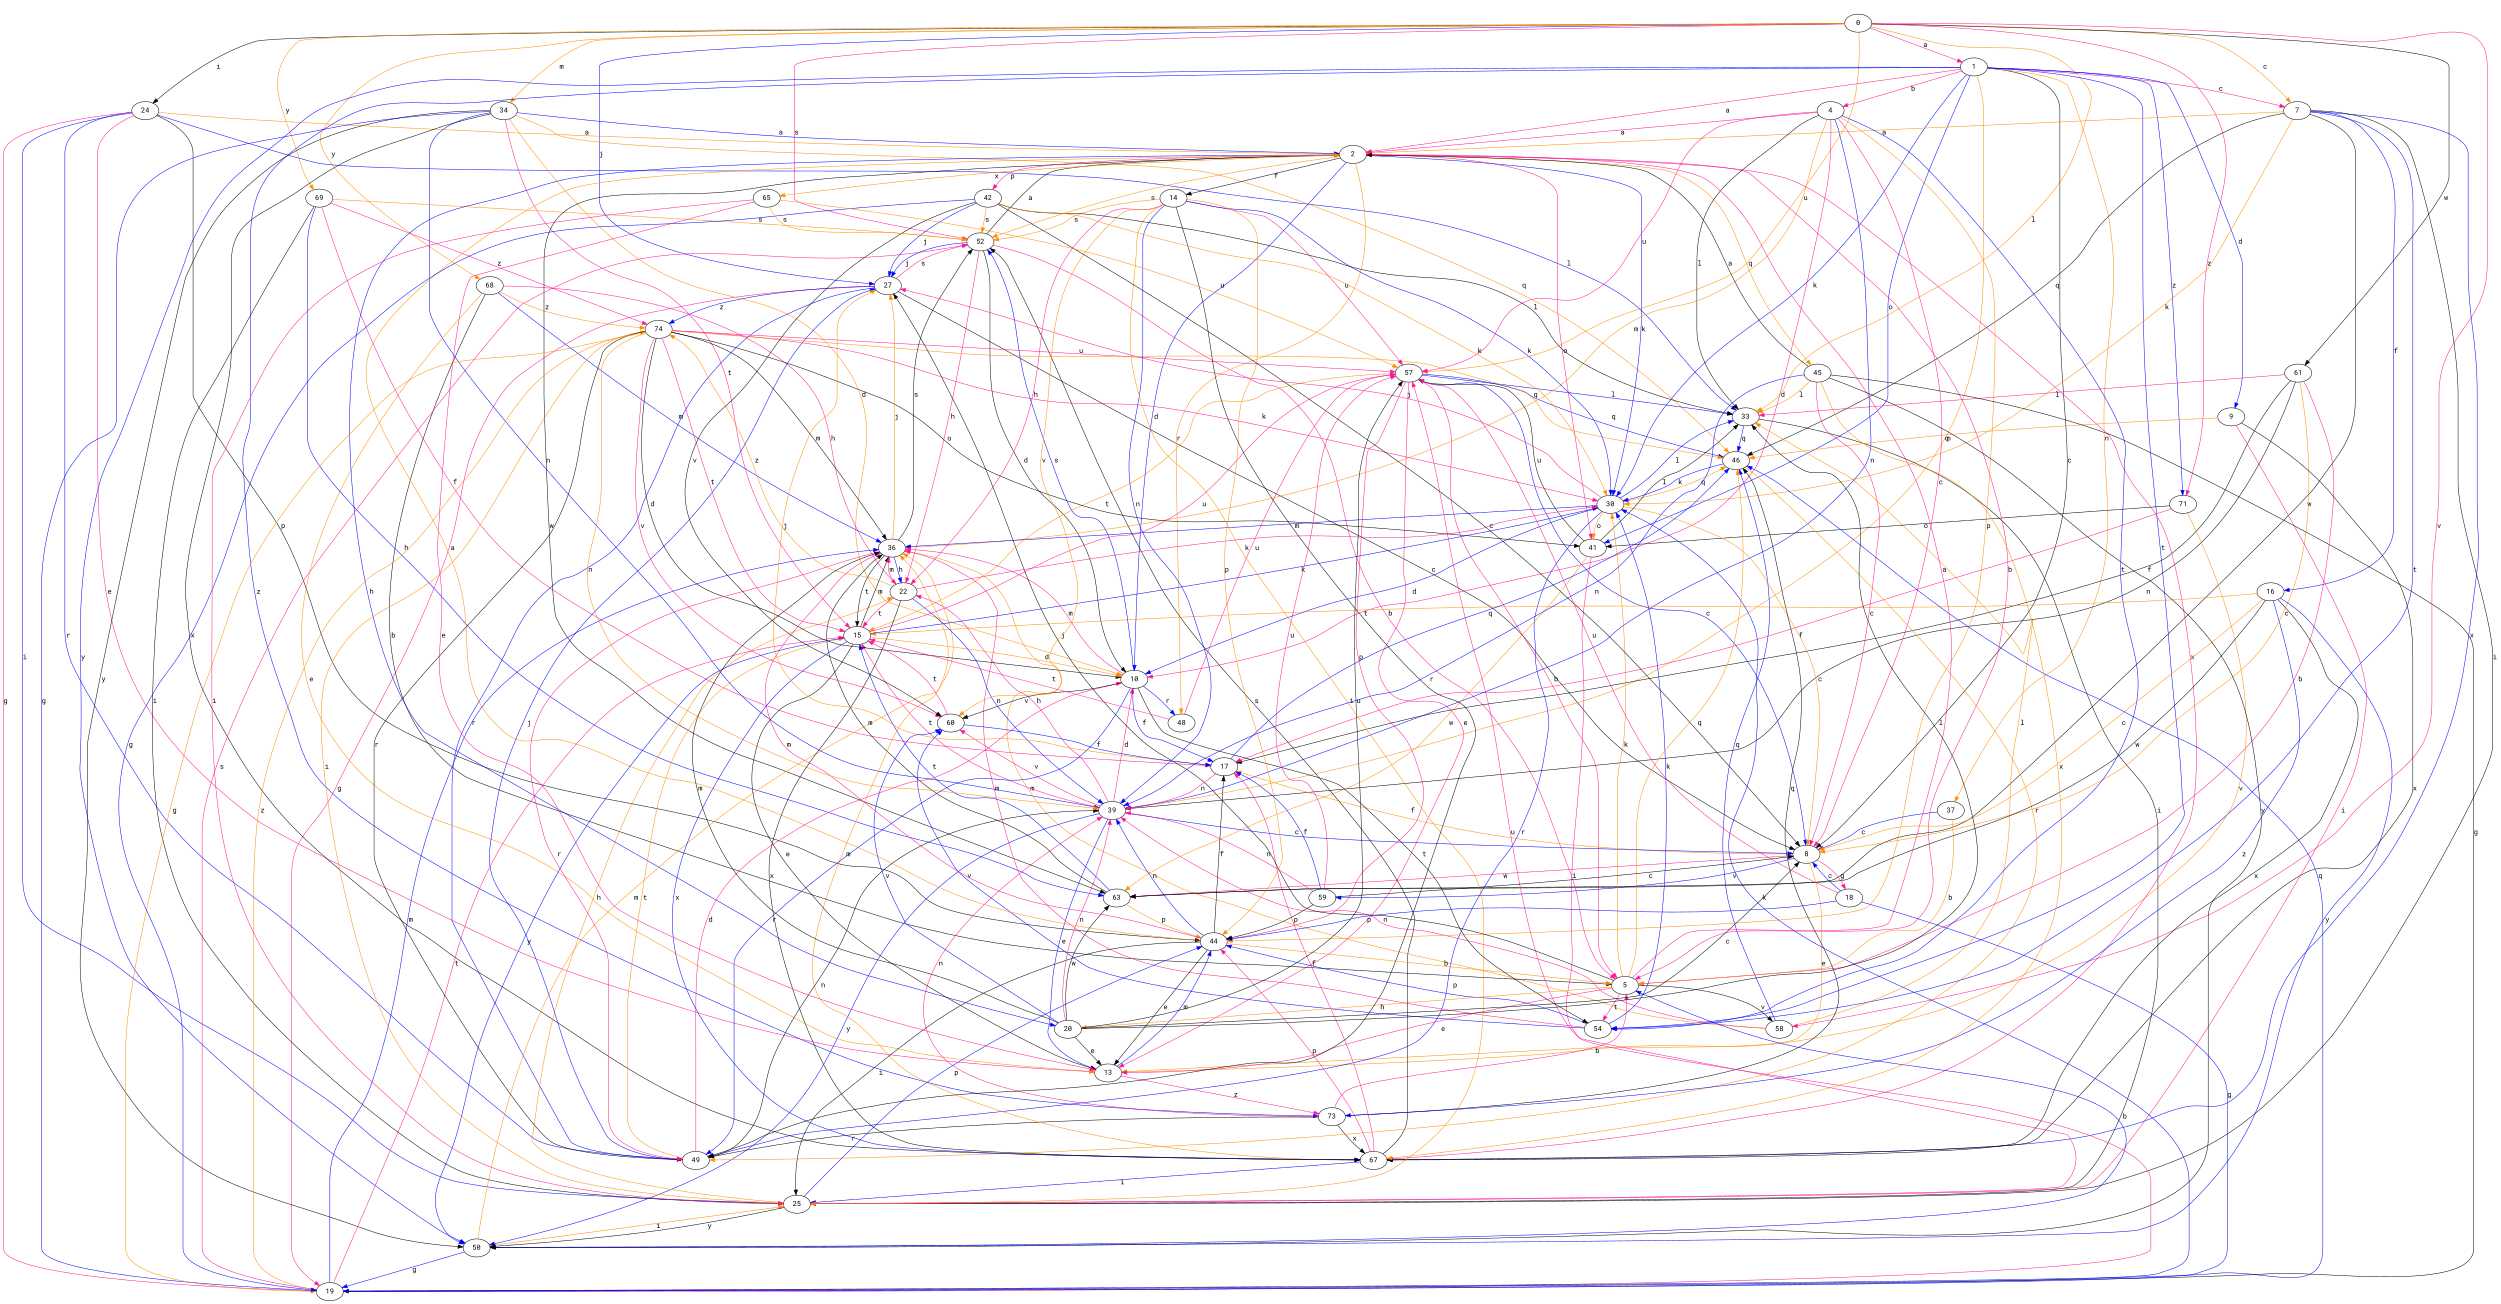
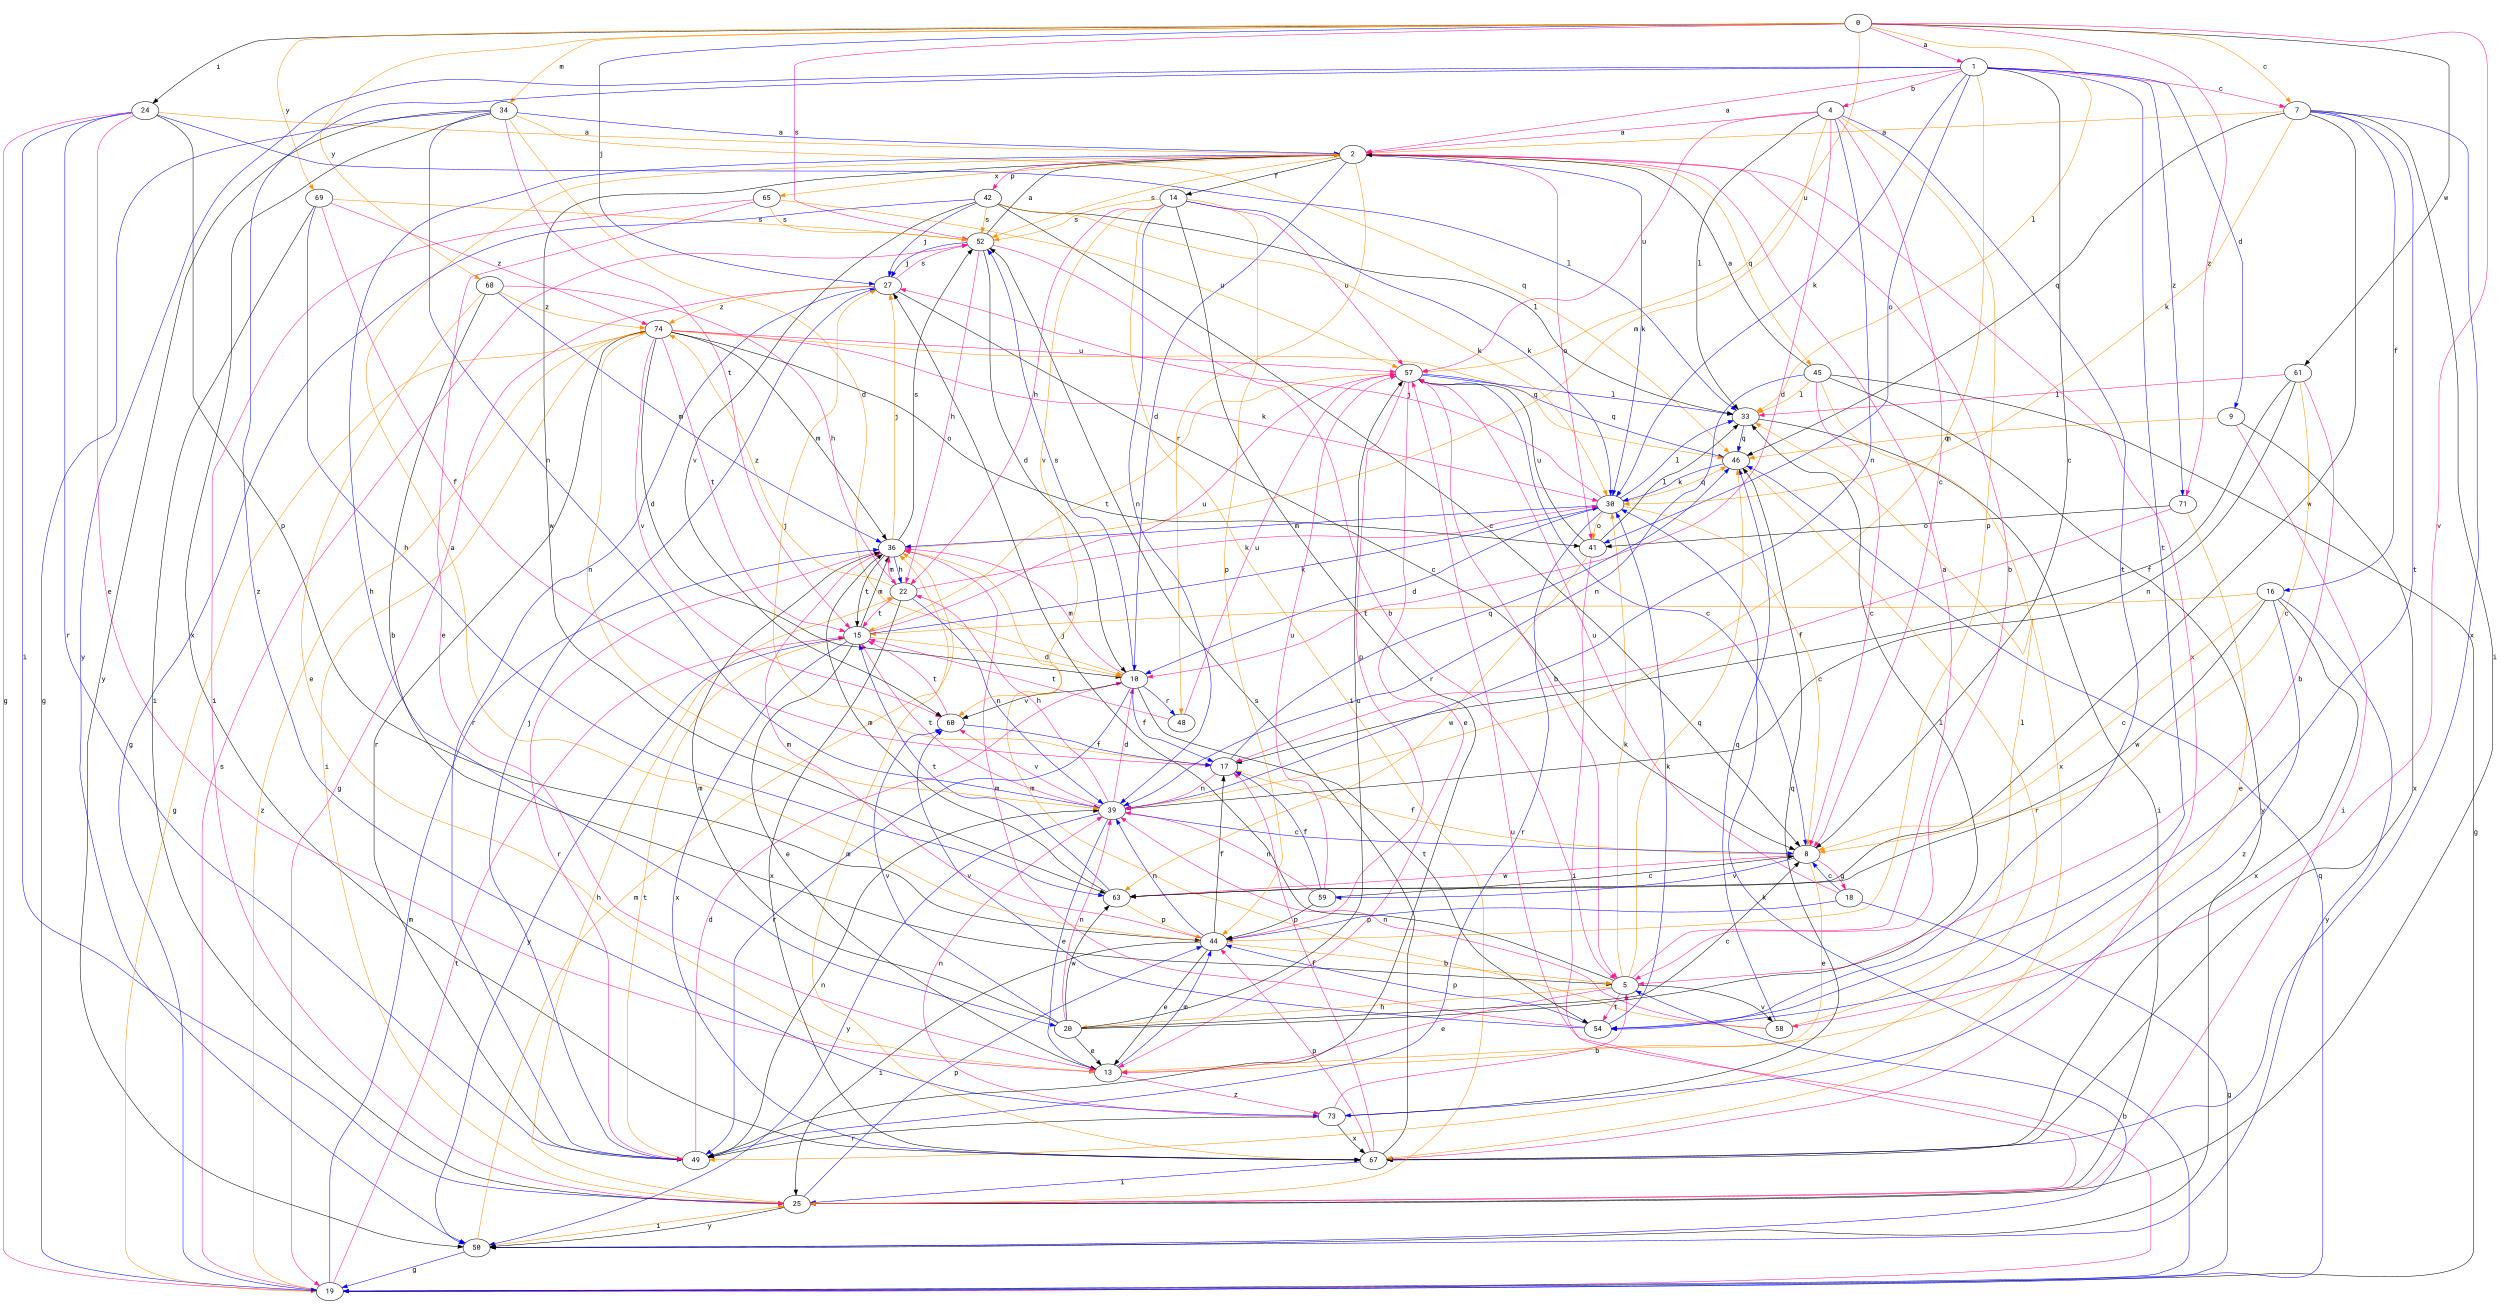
(732, 301) -> (732, 301)
(2241, 789) -> (2241, 789)
(1951, 811) -> none
